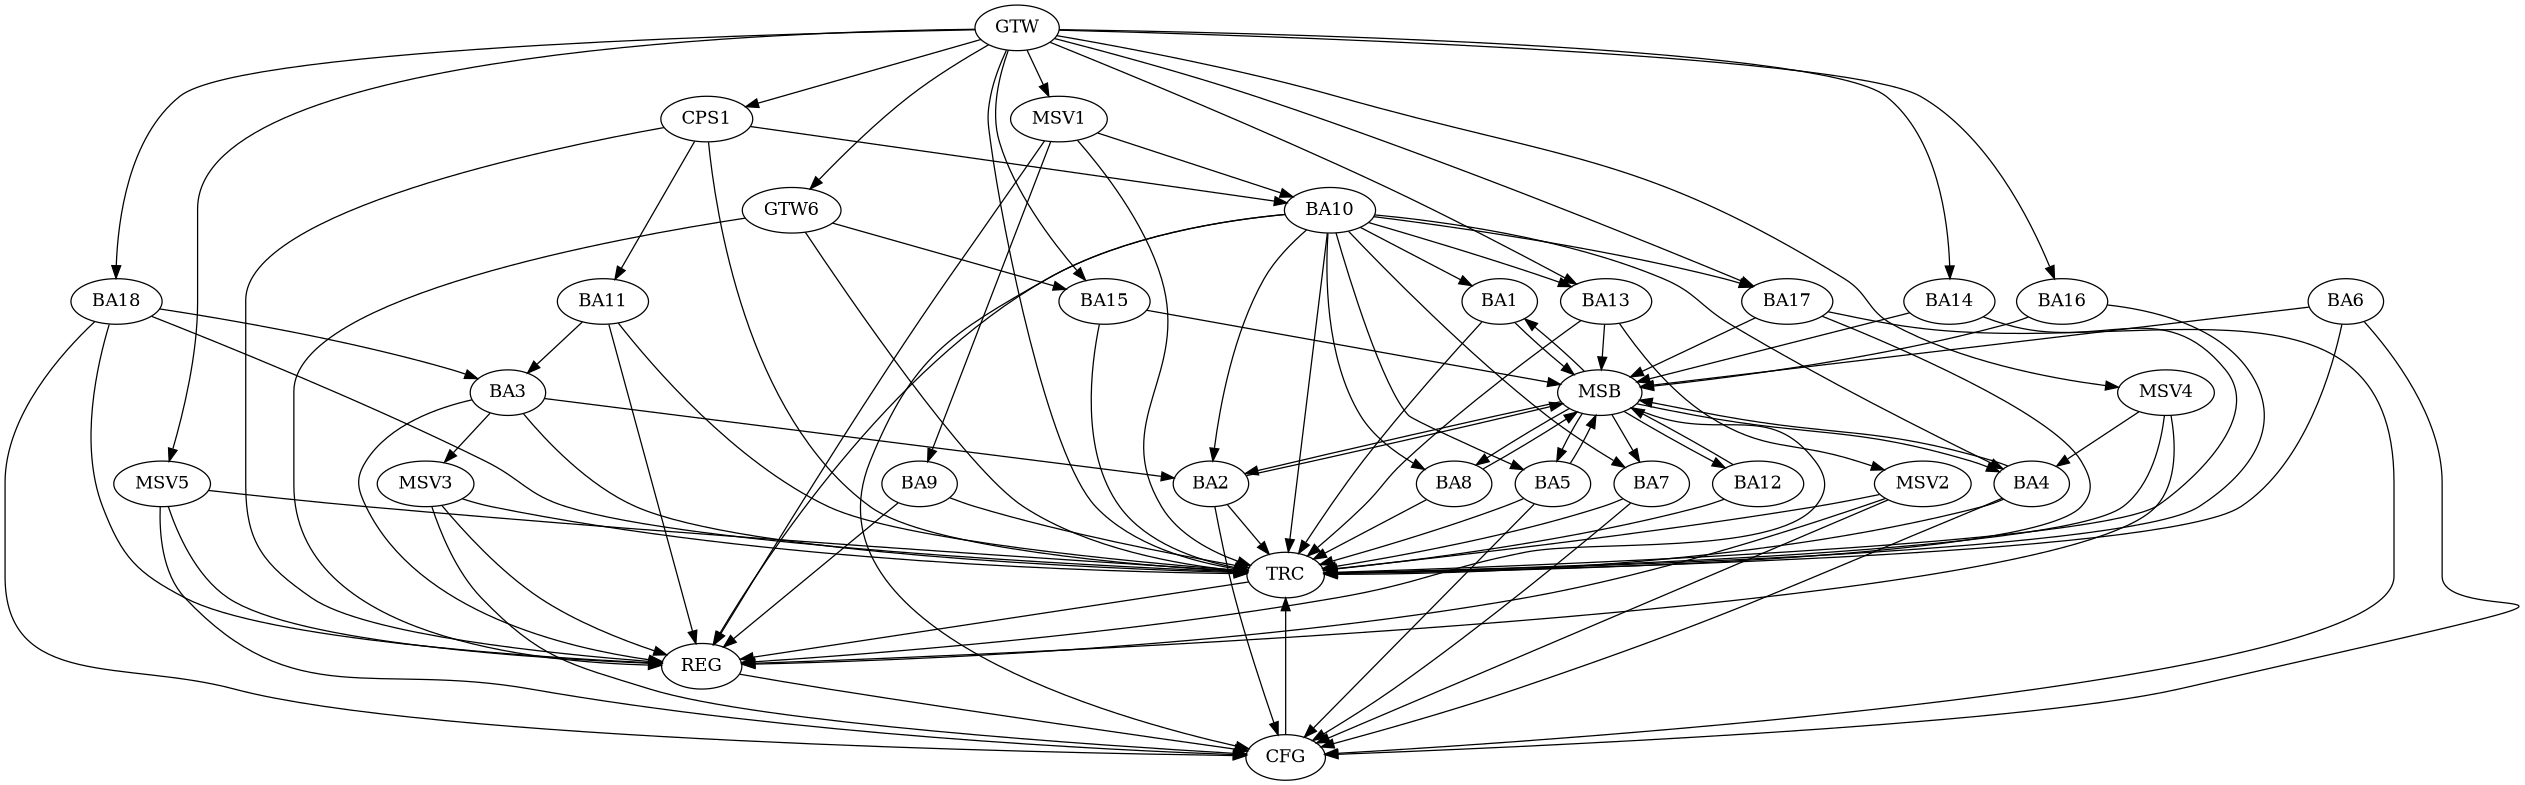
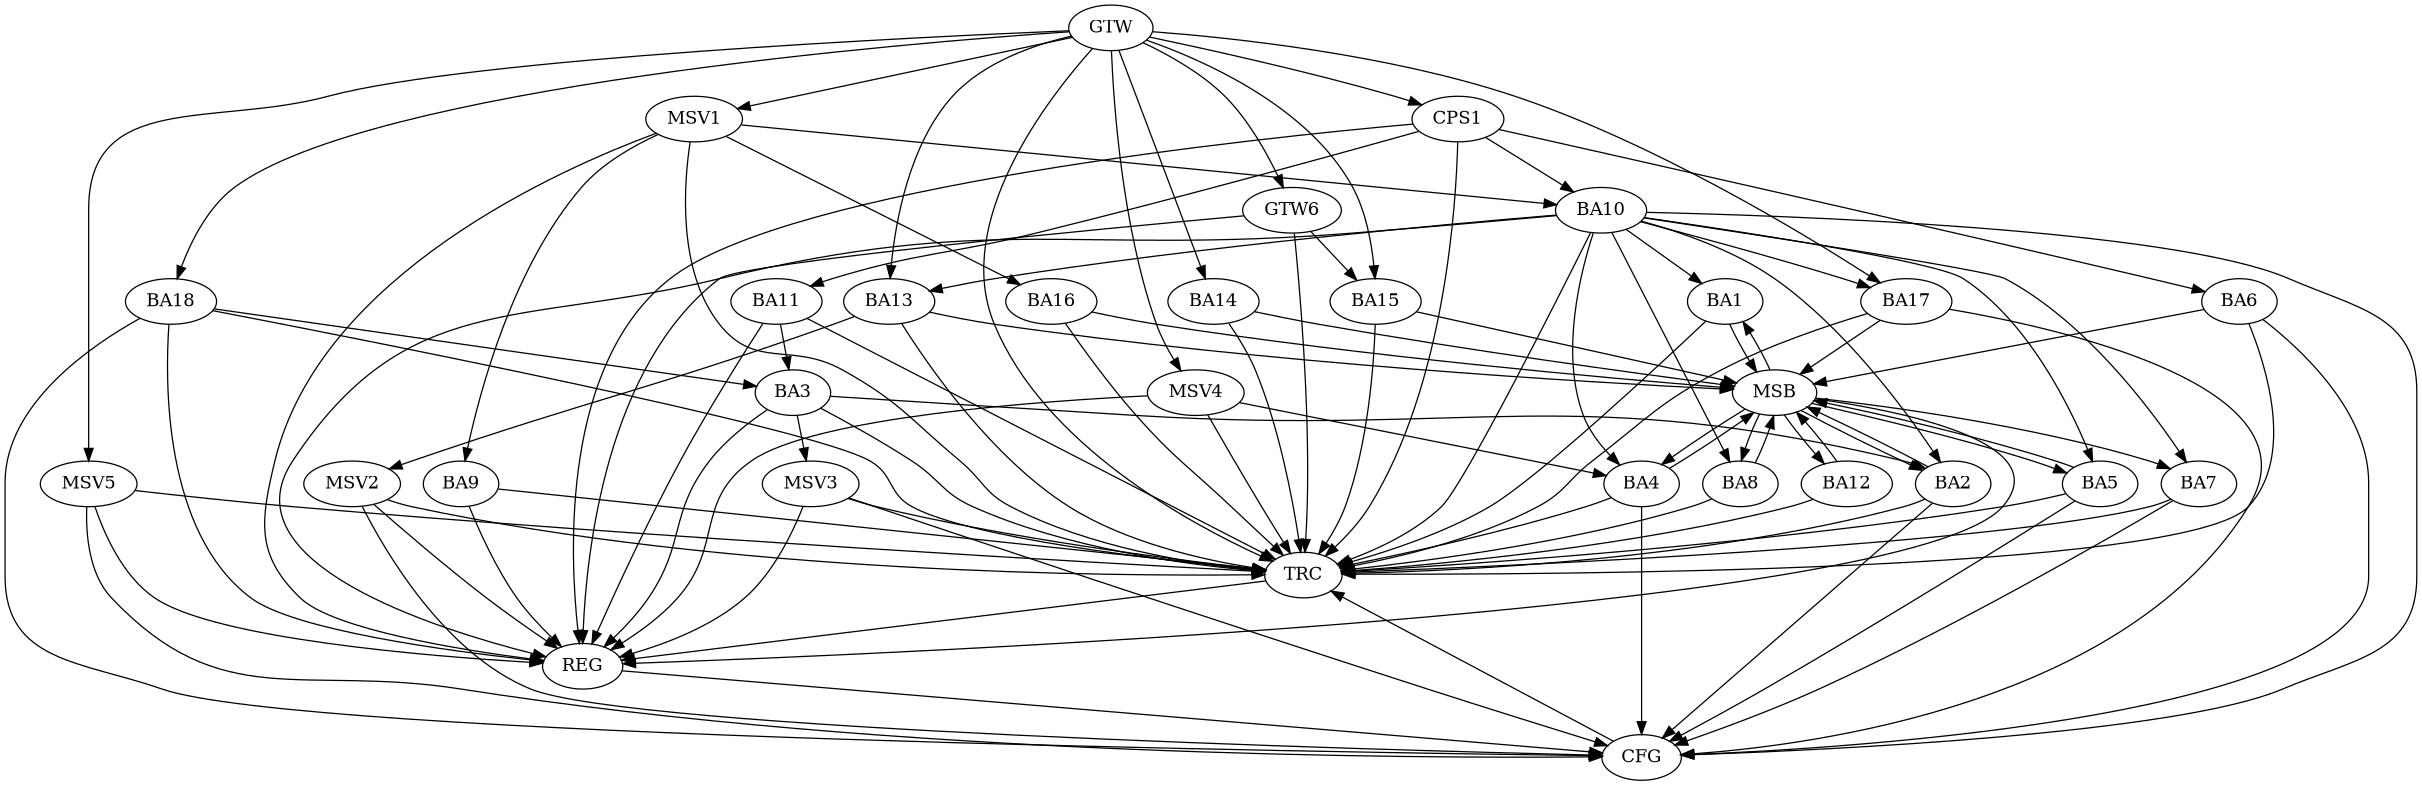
(1869, 81) -> (875, 211)
none -> (1846, 208)
